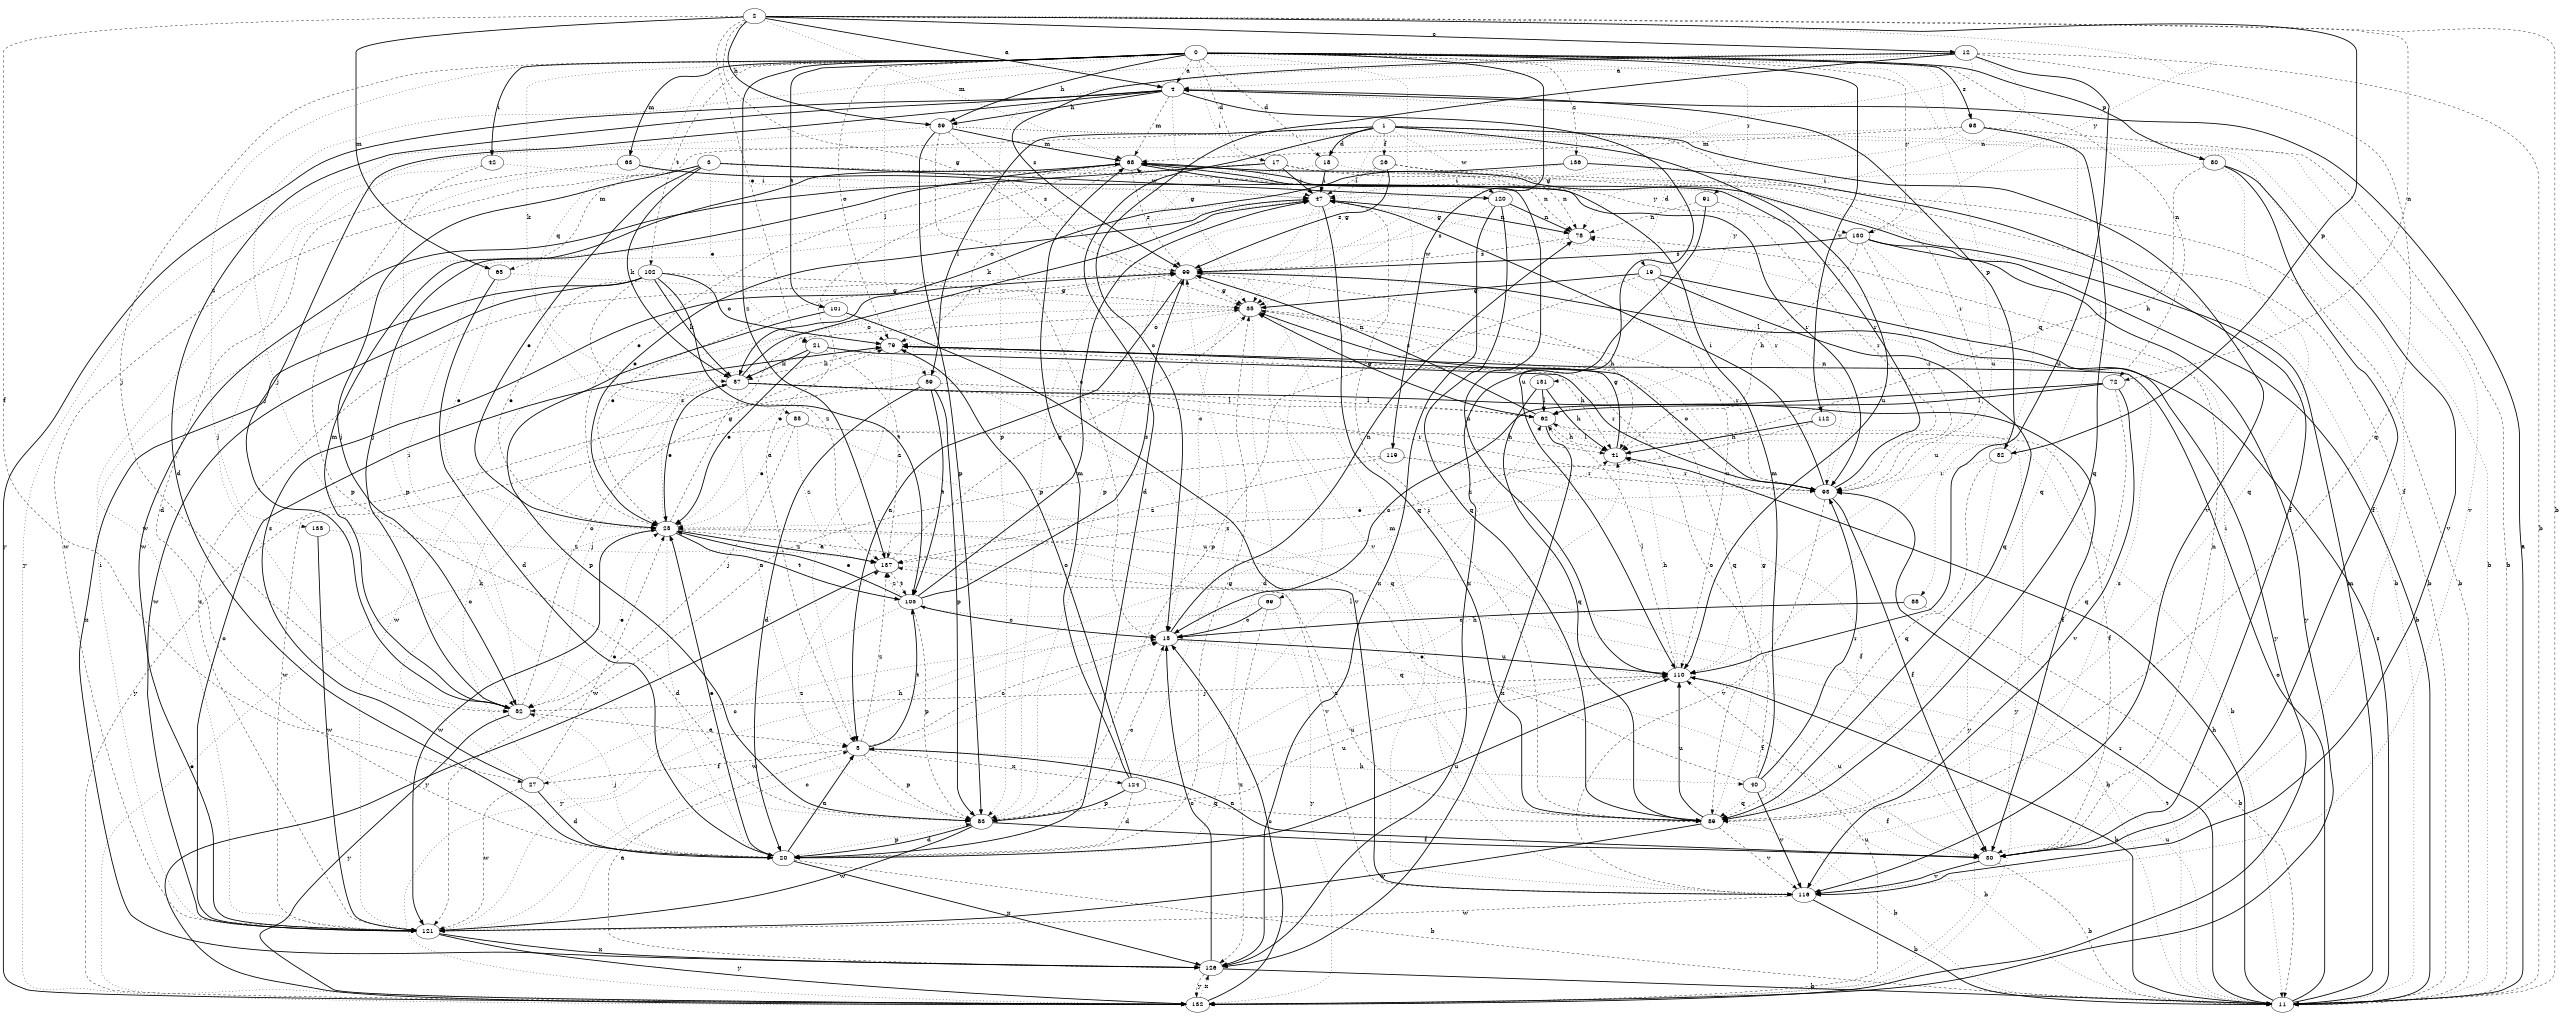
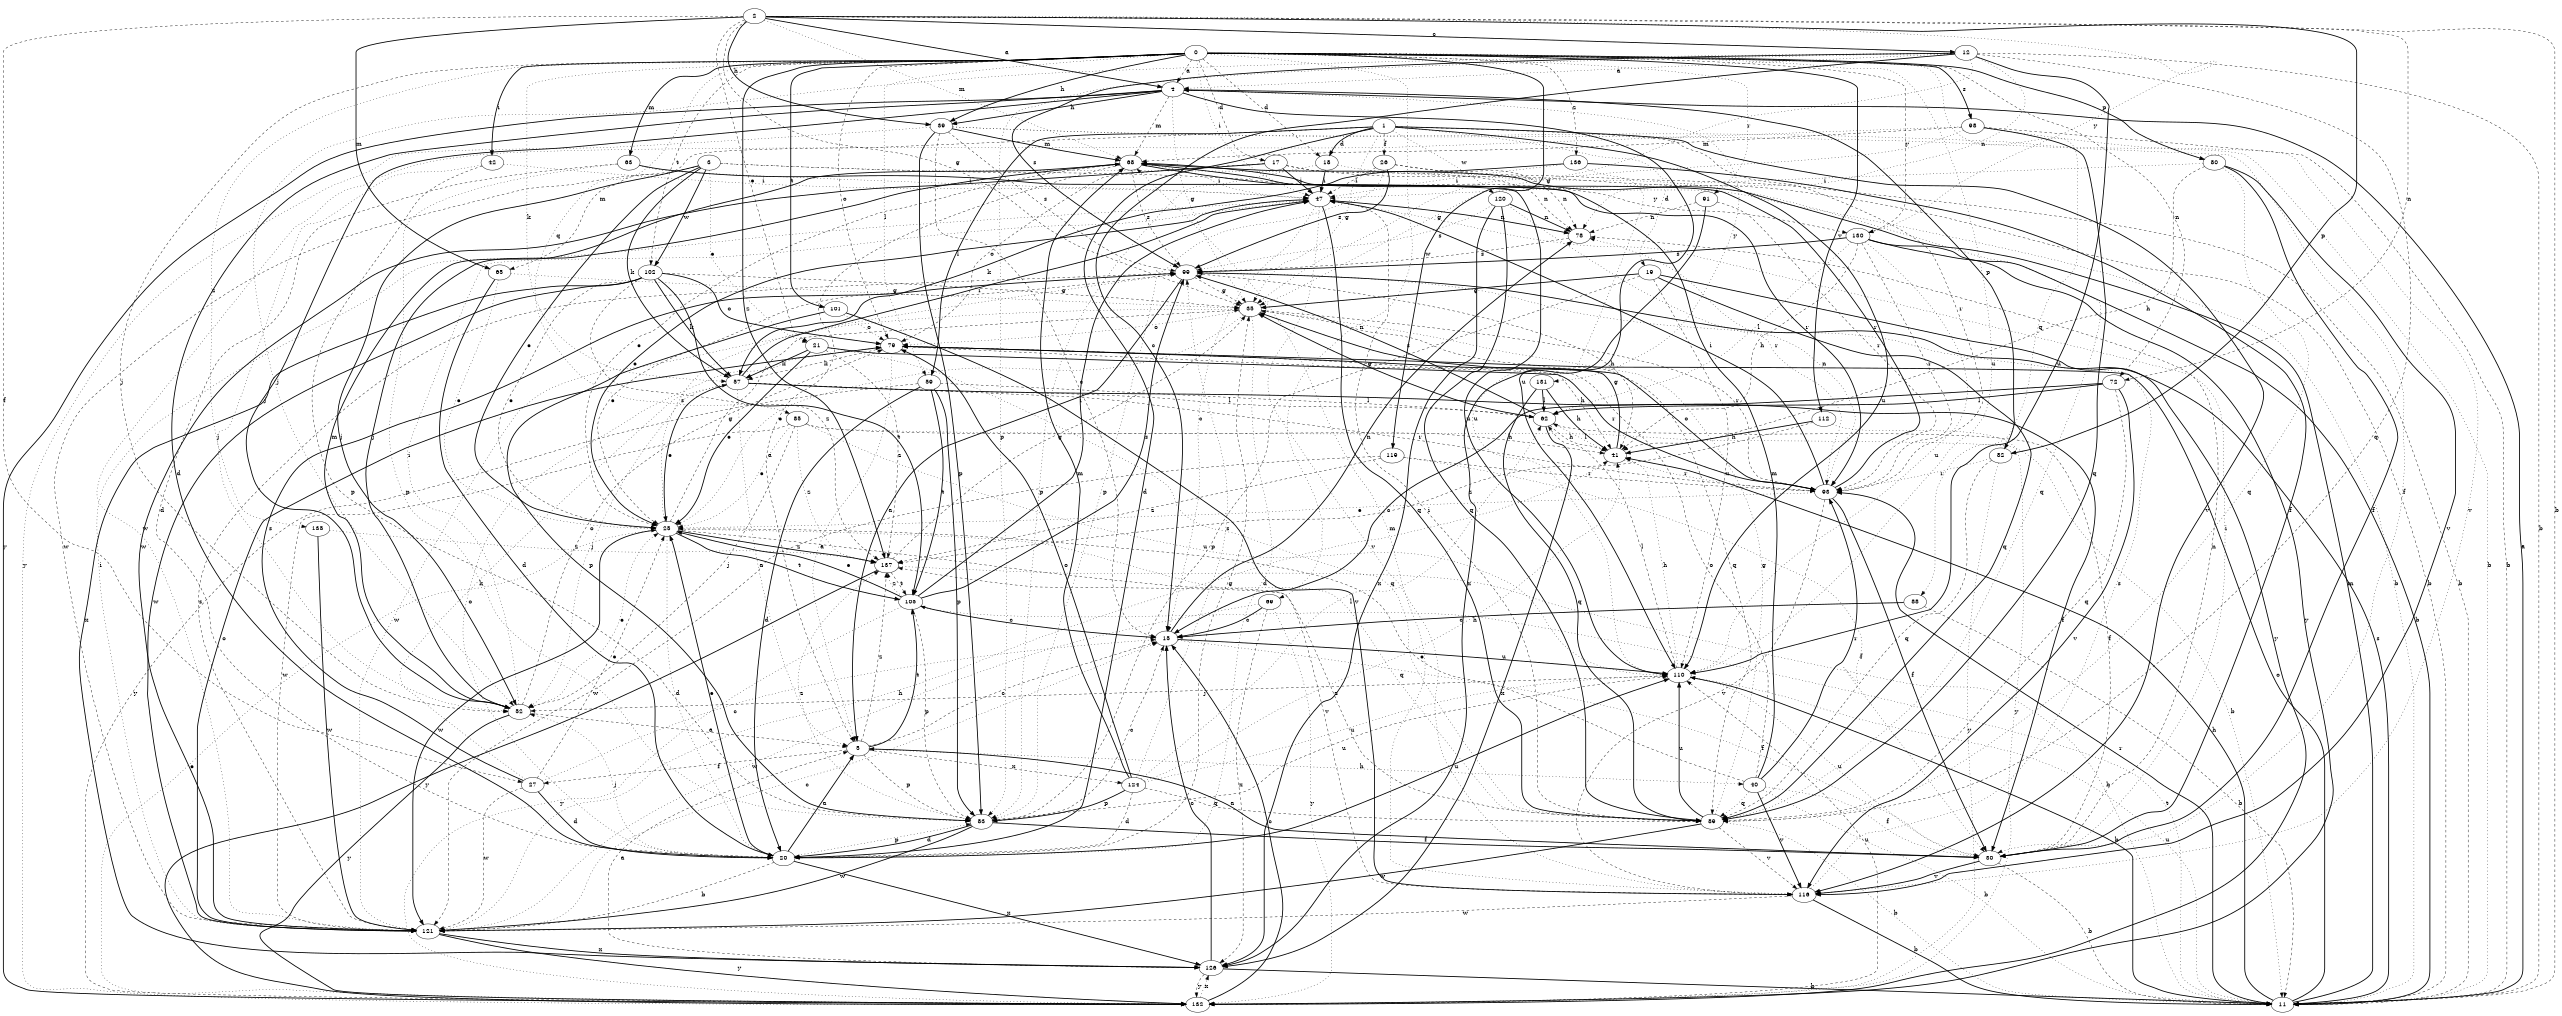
(1102, 181) -> (683, 216)
none -> (1473, 421)
(1529, 949) -> (612, 913)
